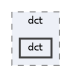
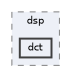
(36, 21) -> (36, 21)
